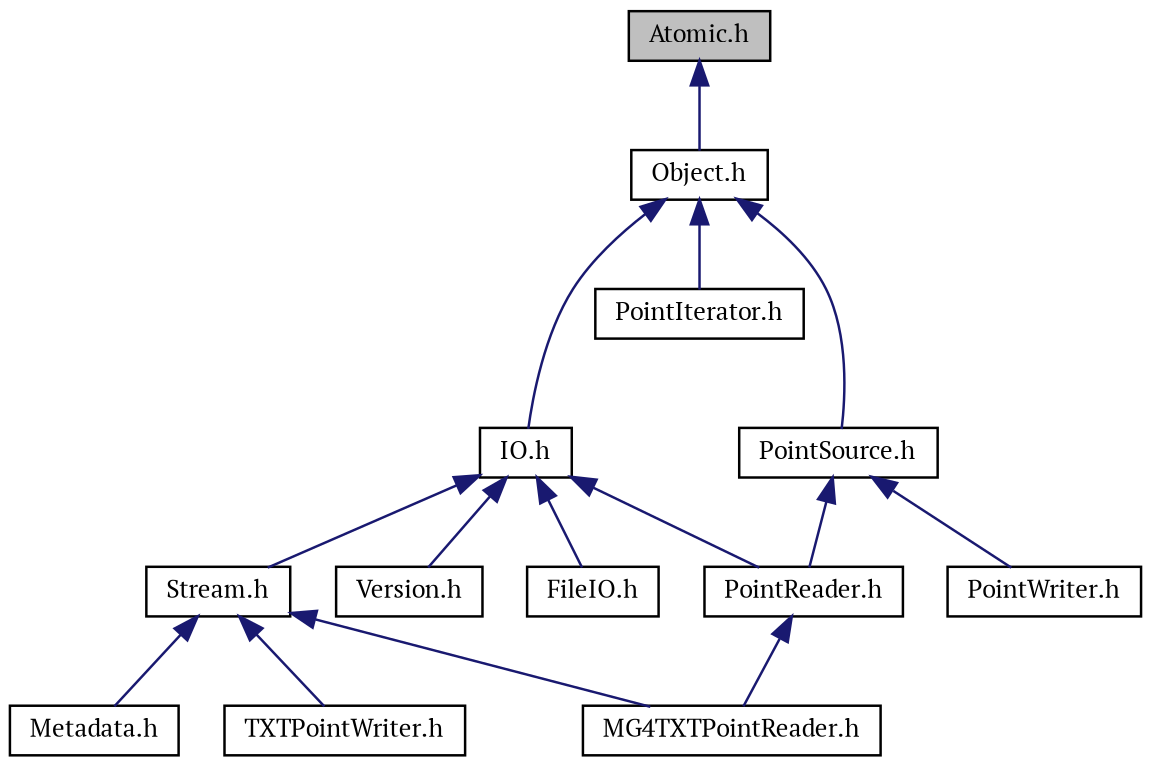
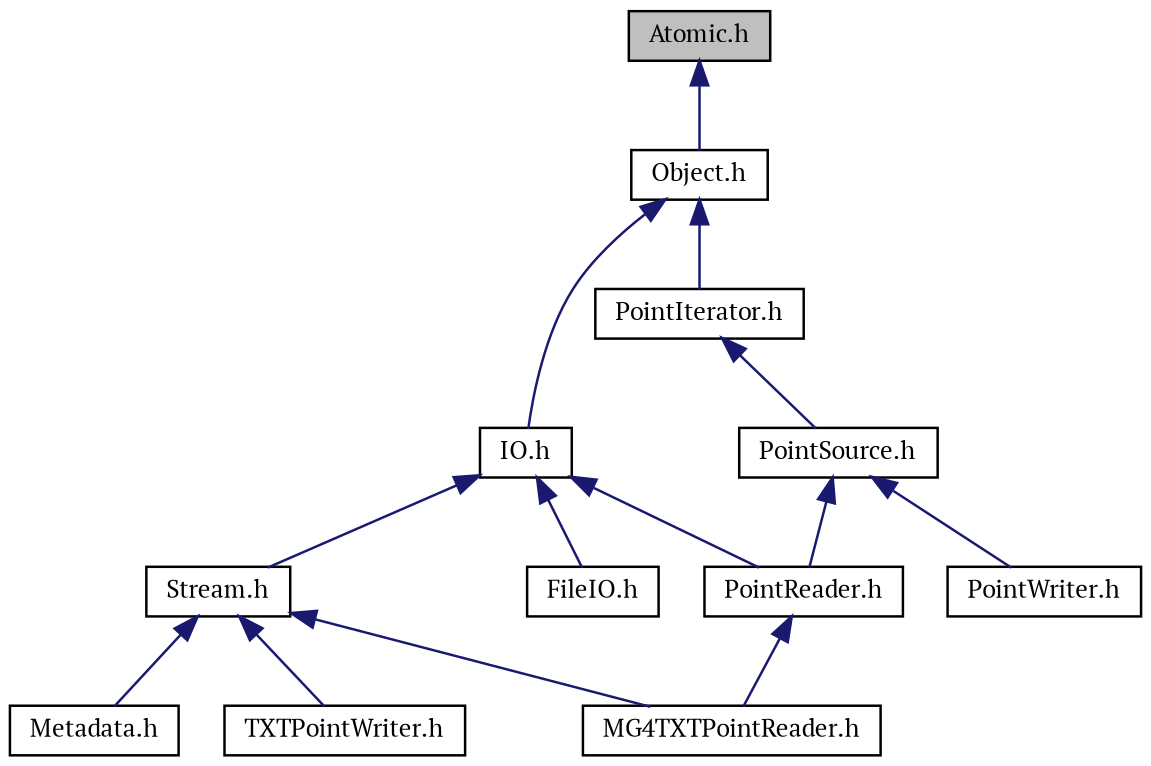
(834, 307) -> (778, 392)
(409, 592) -> none
